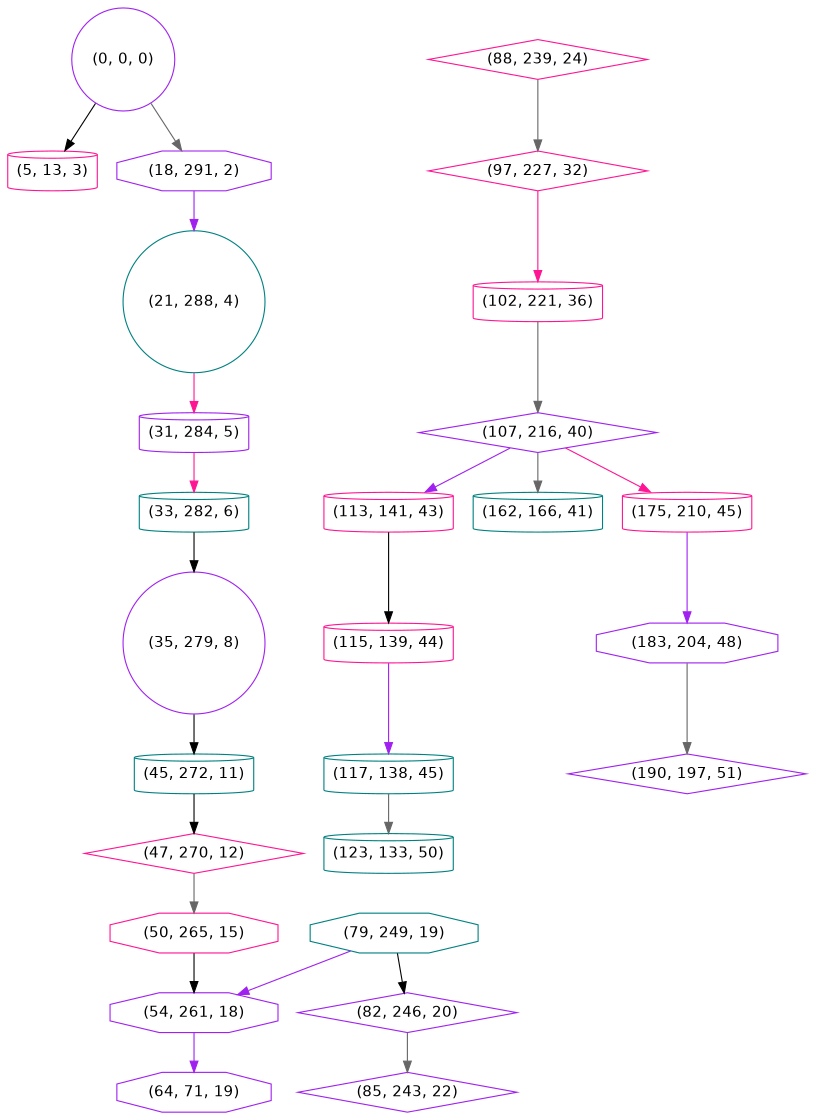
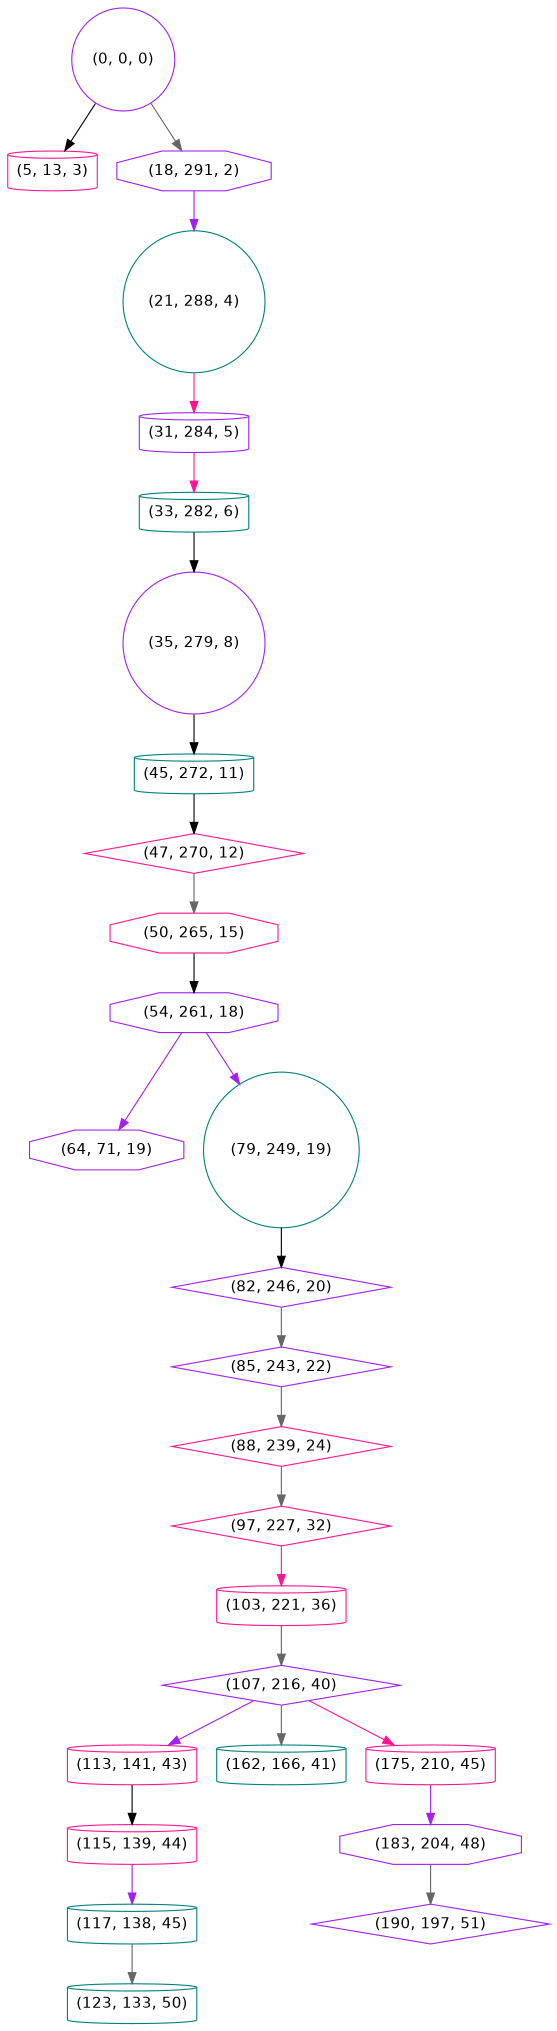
(538, 302) -> (281, 1606)
(394, 933) -> (281, 1150)
(299, 971) -> (220, 1054)
none -> (281, 1401)
